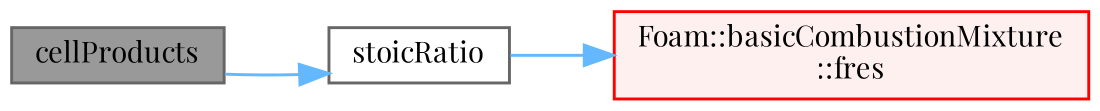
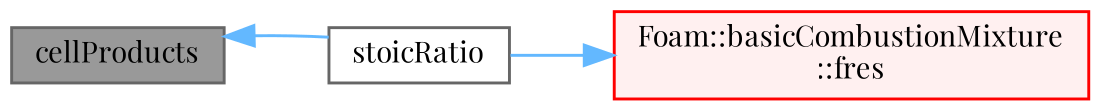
(262, 75) -> (291, 36)
